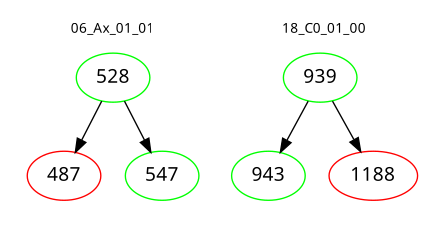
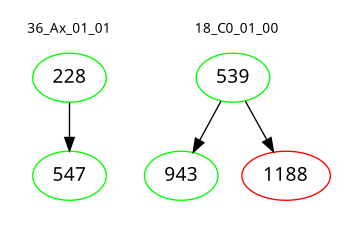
(113, 29) -> (69, 29)
(113, 78) -> (69, 78)
(320, 78) -> (233, 78)
(64, 176) -> none
